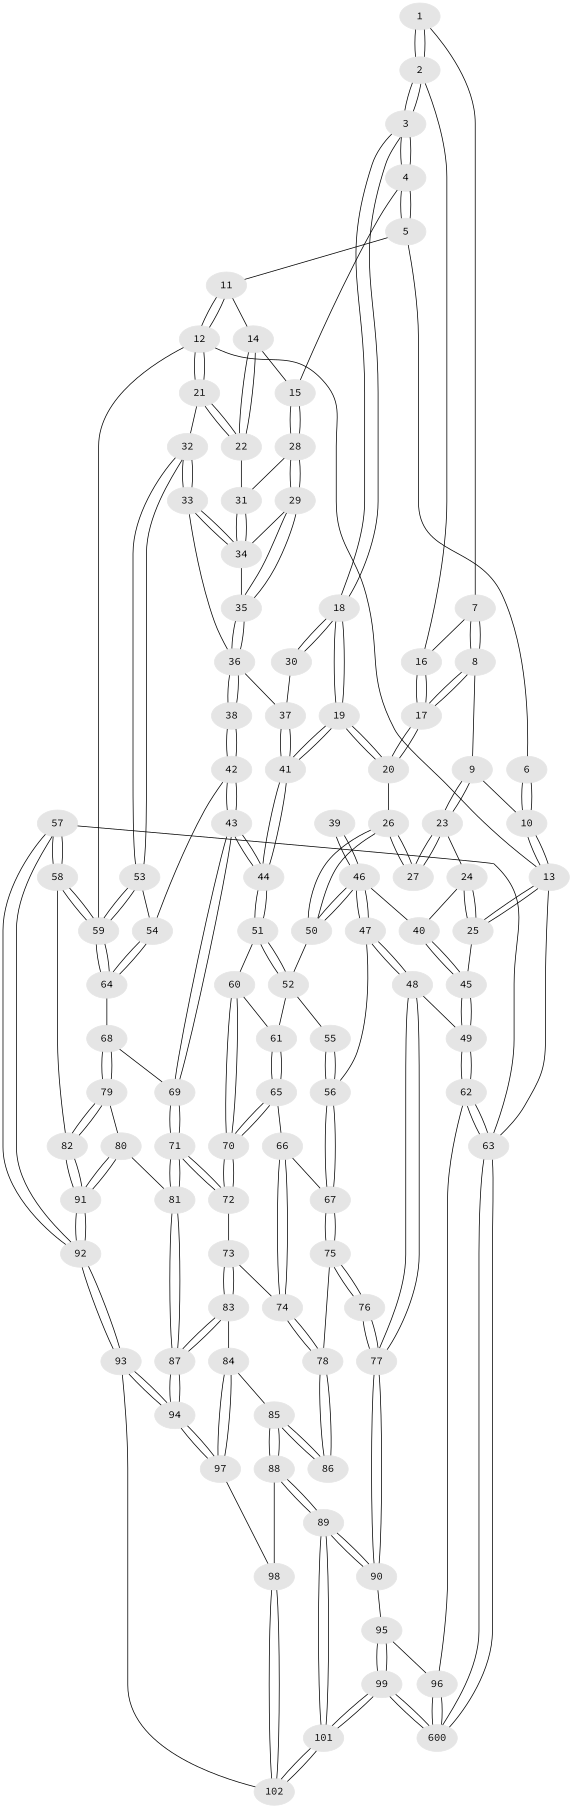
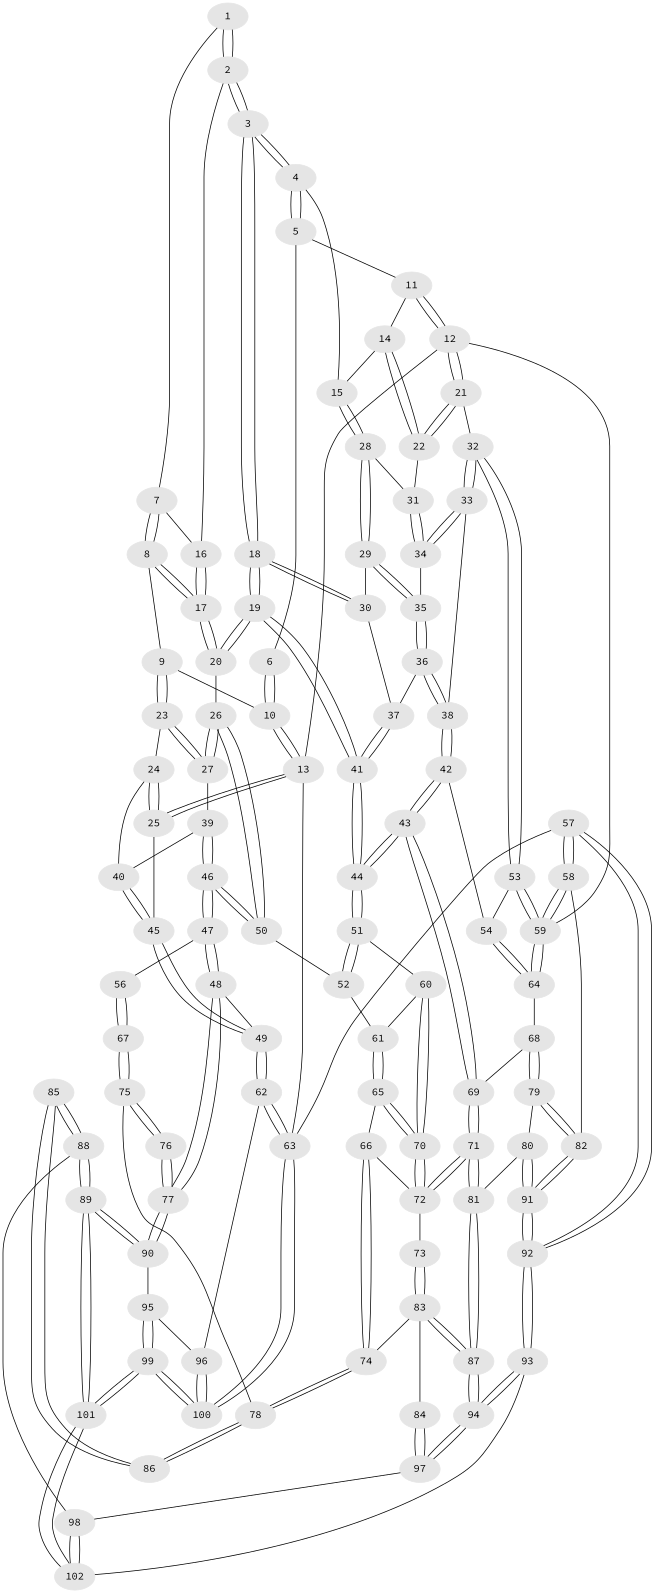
(268, 527) -> (365, 581)
(203, 583) -> (457, 608)
none -> (208, 793)
(389, 904) -> (163, 850)
(330, 1039) -> none
(306, 1173) -> (393, 1173)
(255, 1281) -> (393, 1334)
(251, 1388) -> none
(437, 1738) -> (202, 1415)
